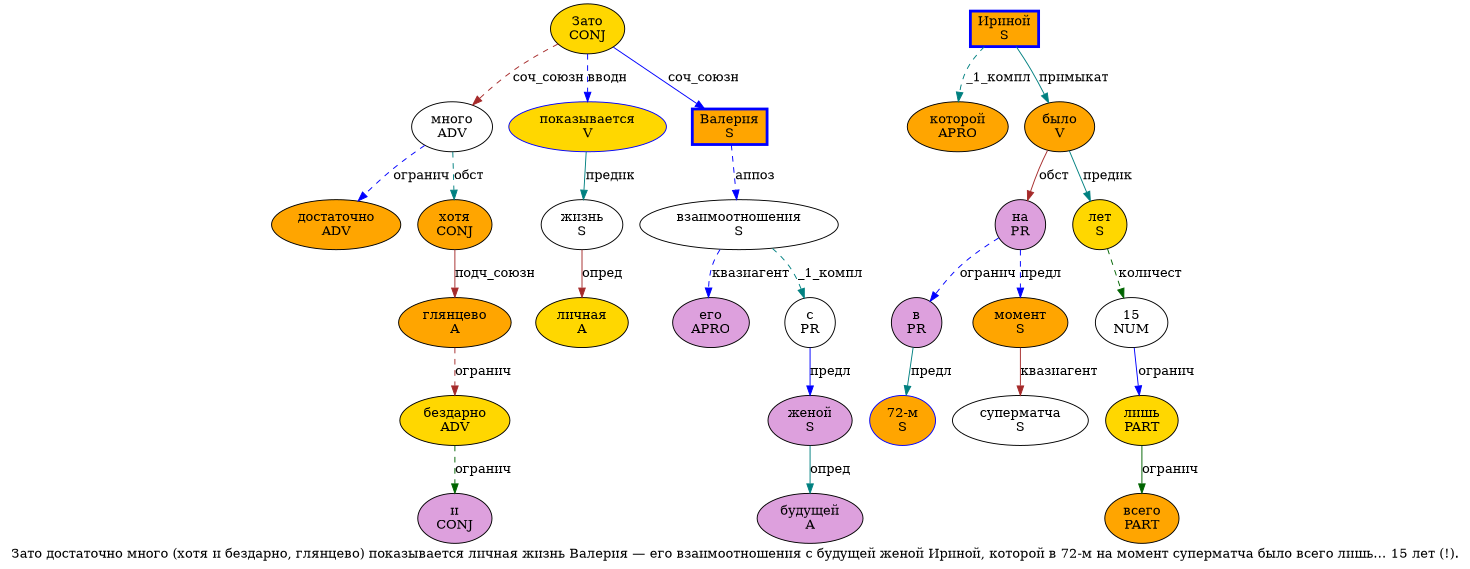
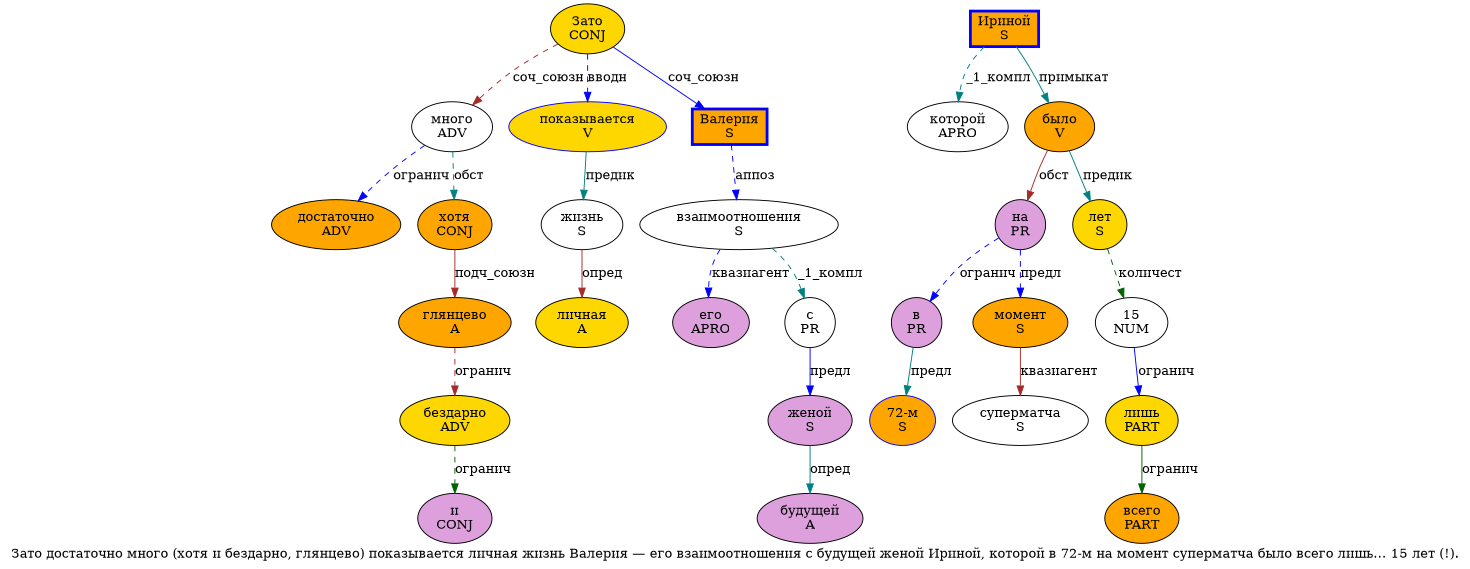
(958, 127) -> (958, 127)
